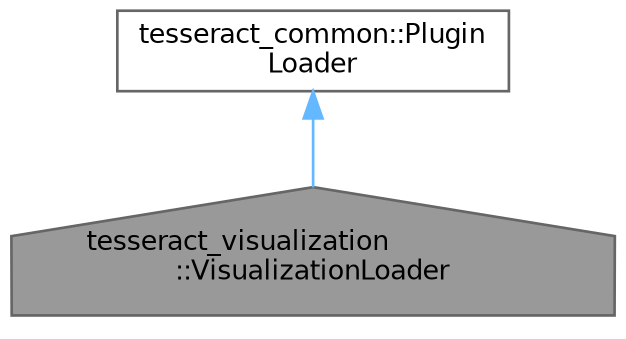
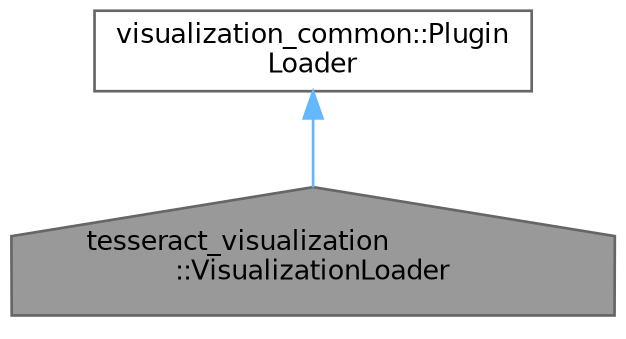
(313, 51) -> (313, 51)
